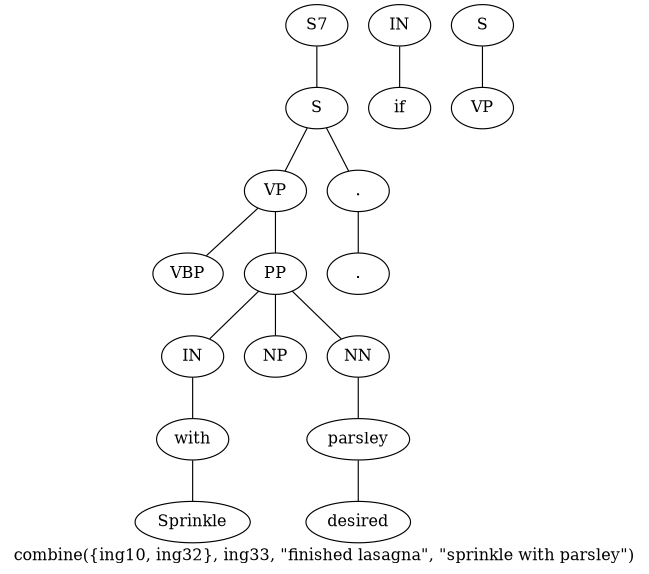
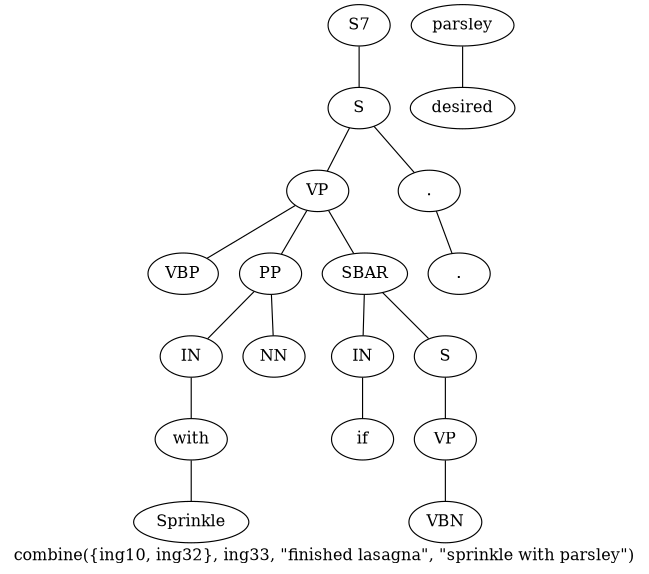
none -> (365, 274)
(275, 356) -> none
(358, 398) -> none
none -> (445, 522)
